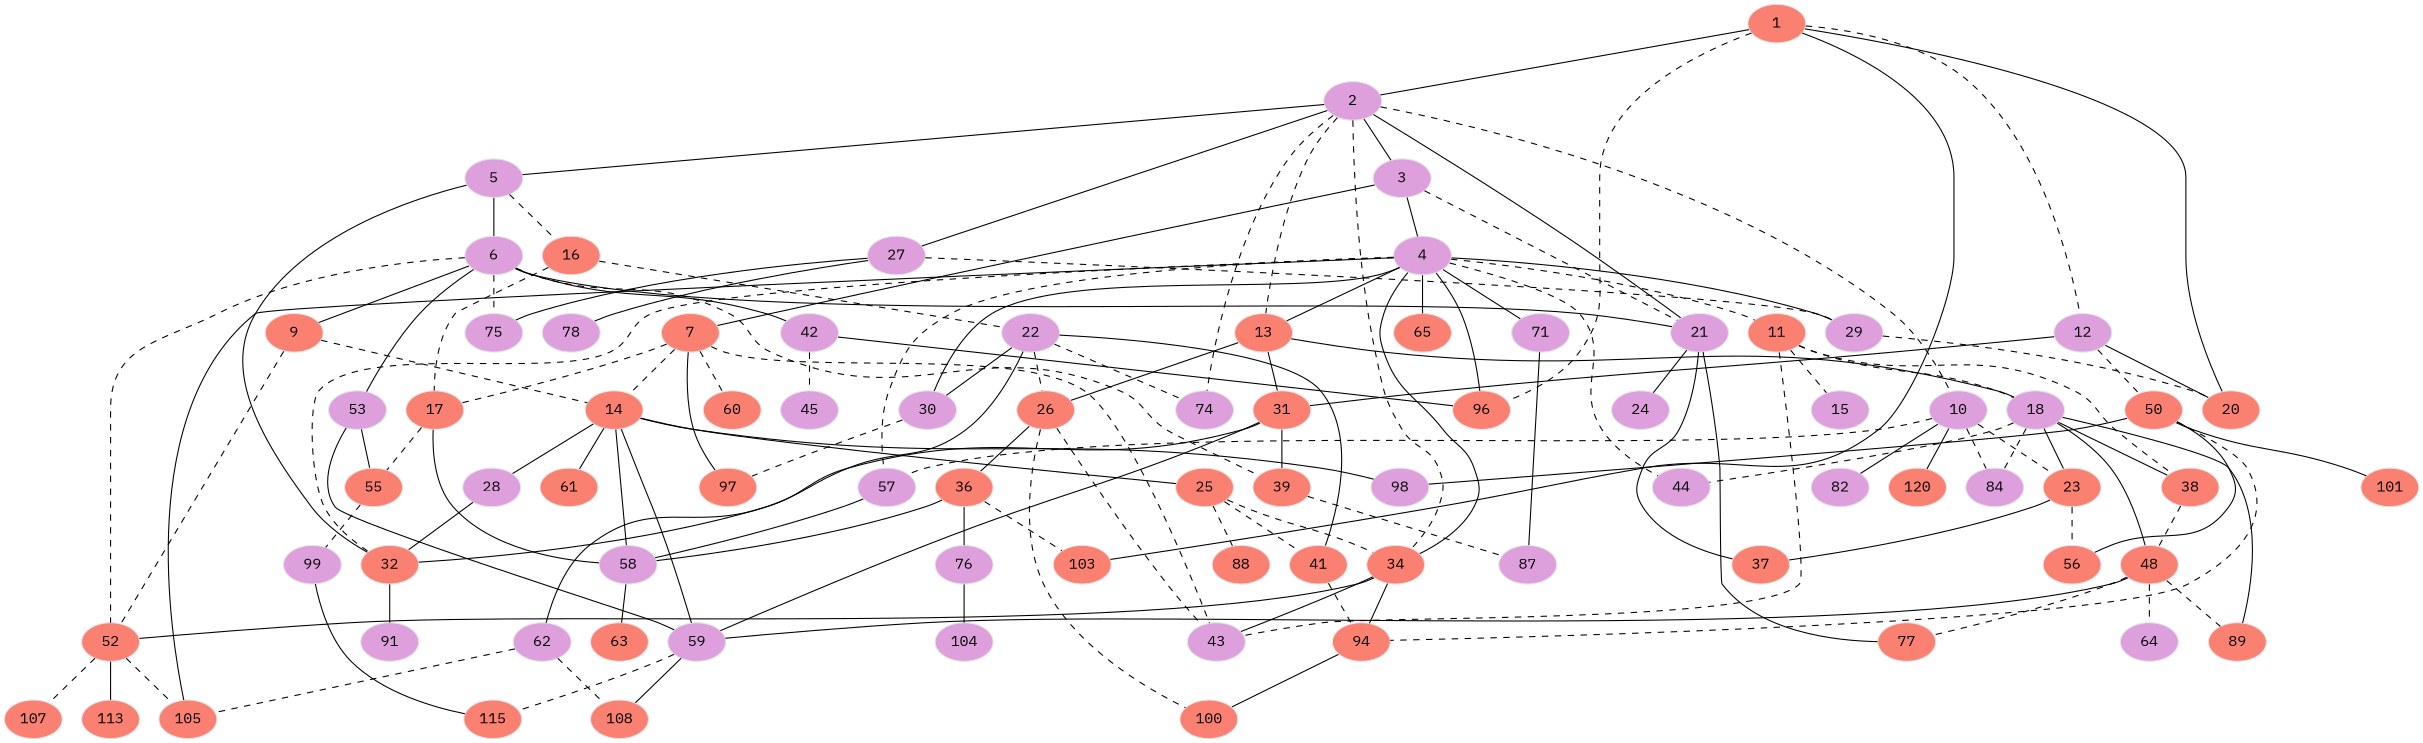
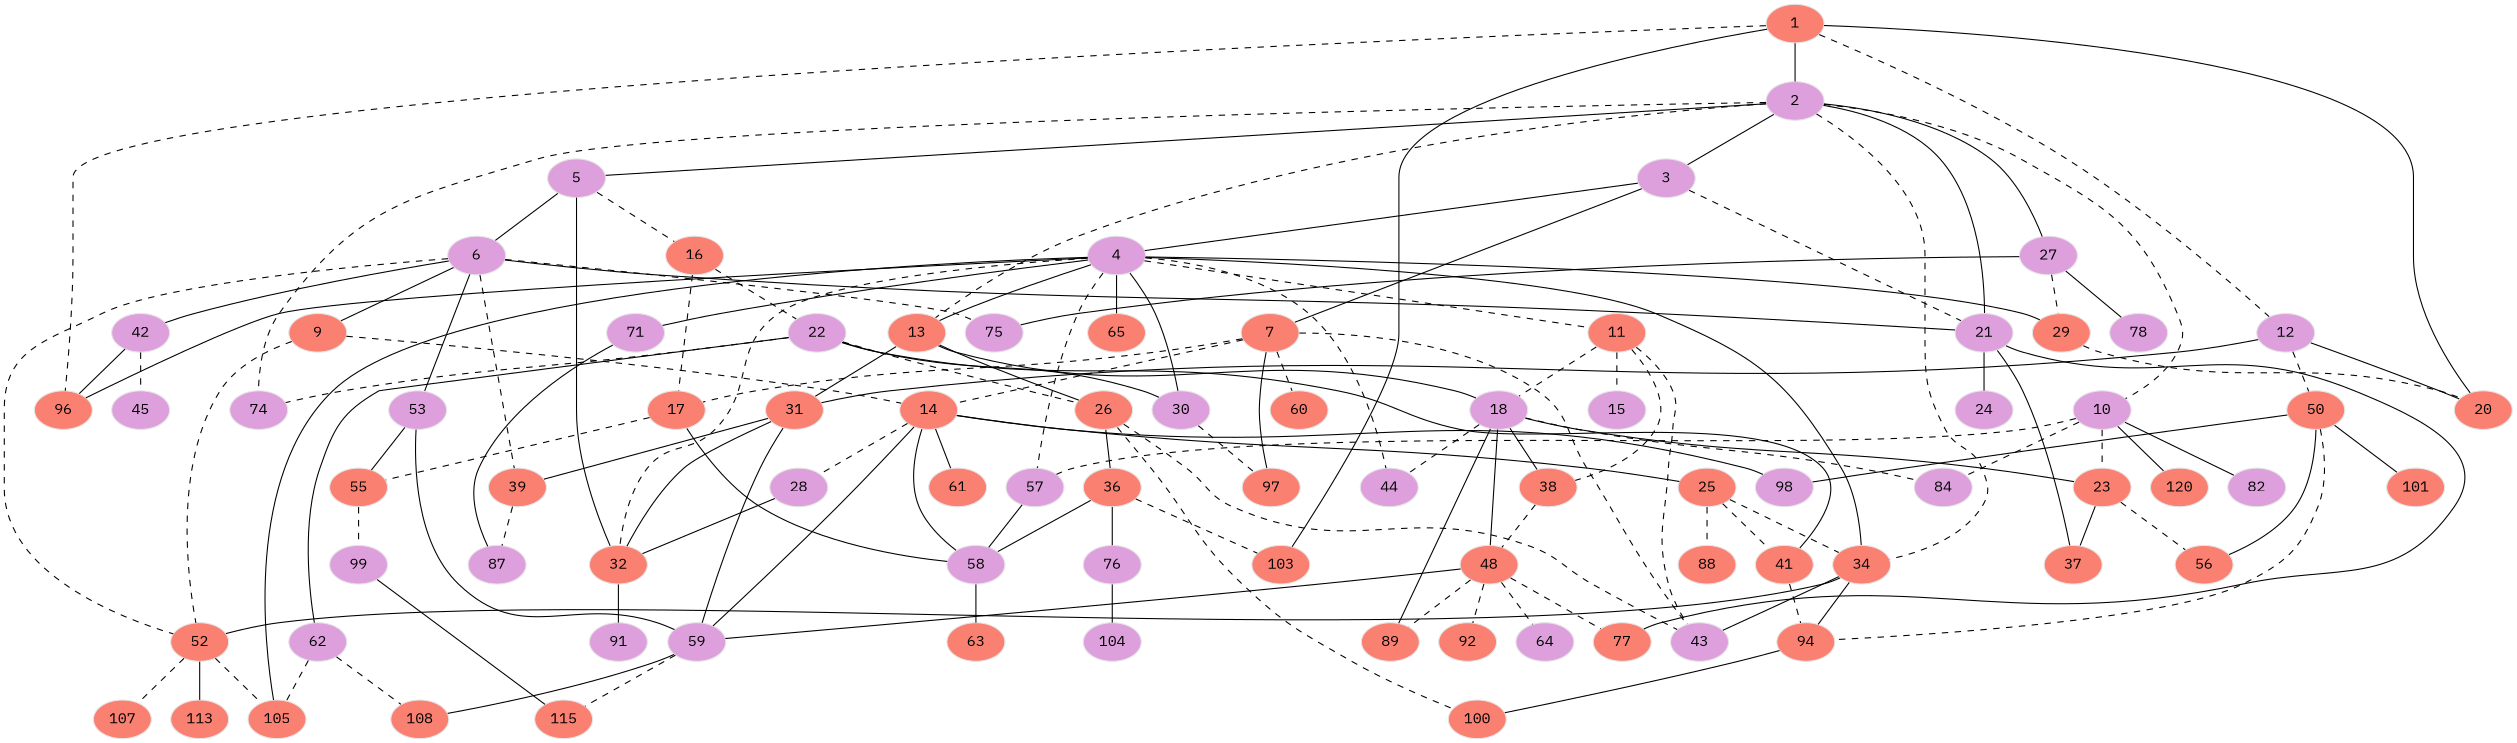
(1854, 333) -> (2061, 333)
(553, 449) -> (864, 449)
none -> (1468, 642)
